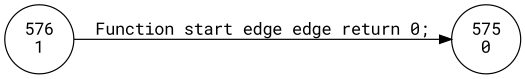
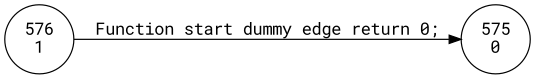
(263, 30) -> (268, 30)
